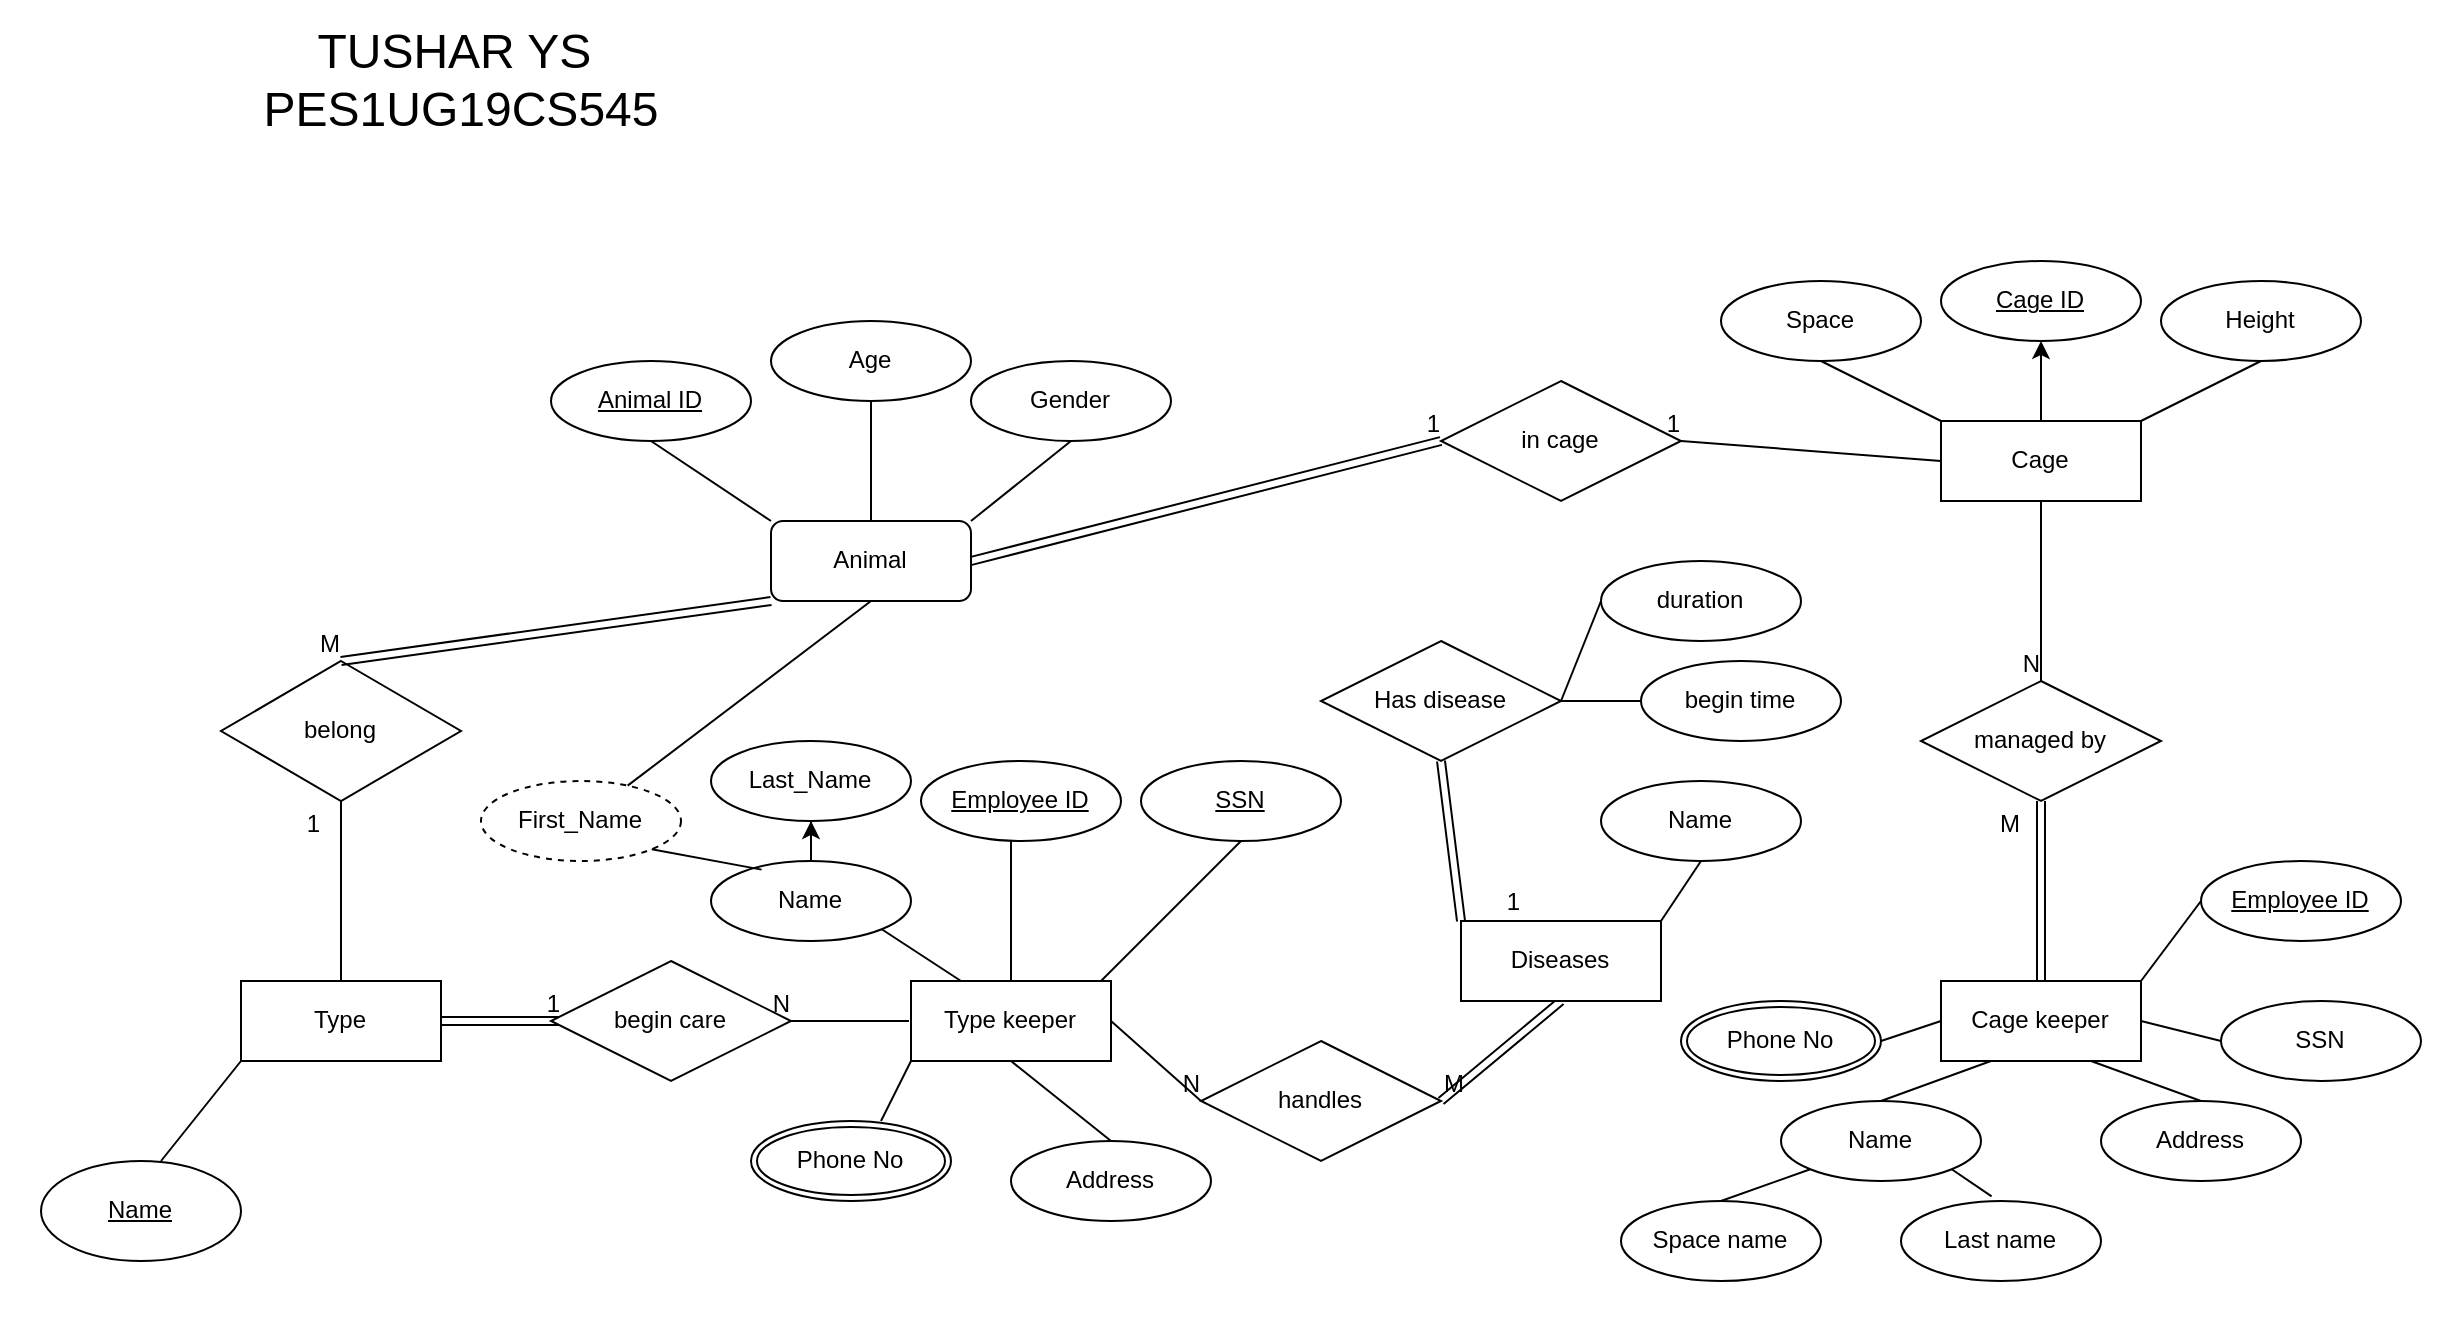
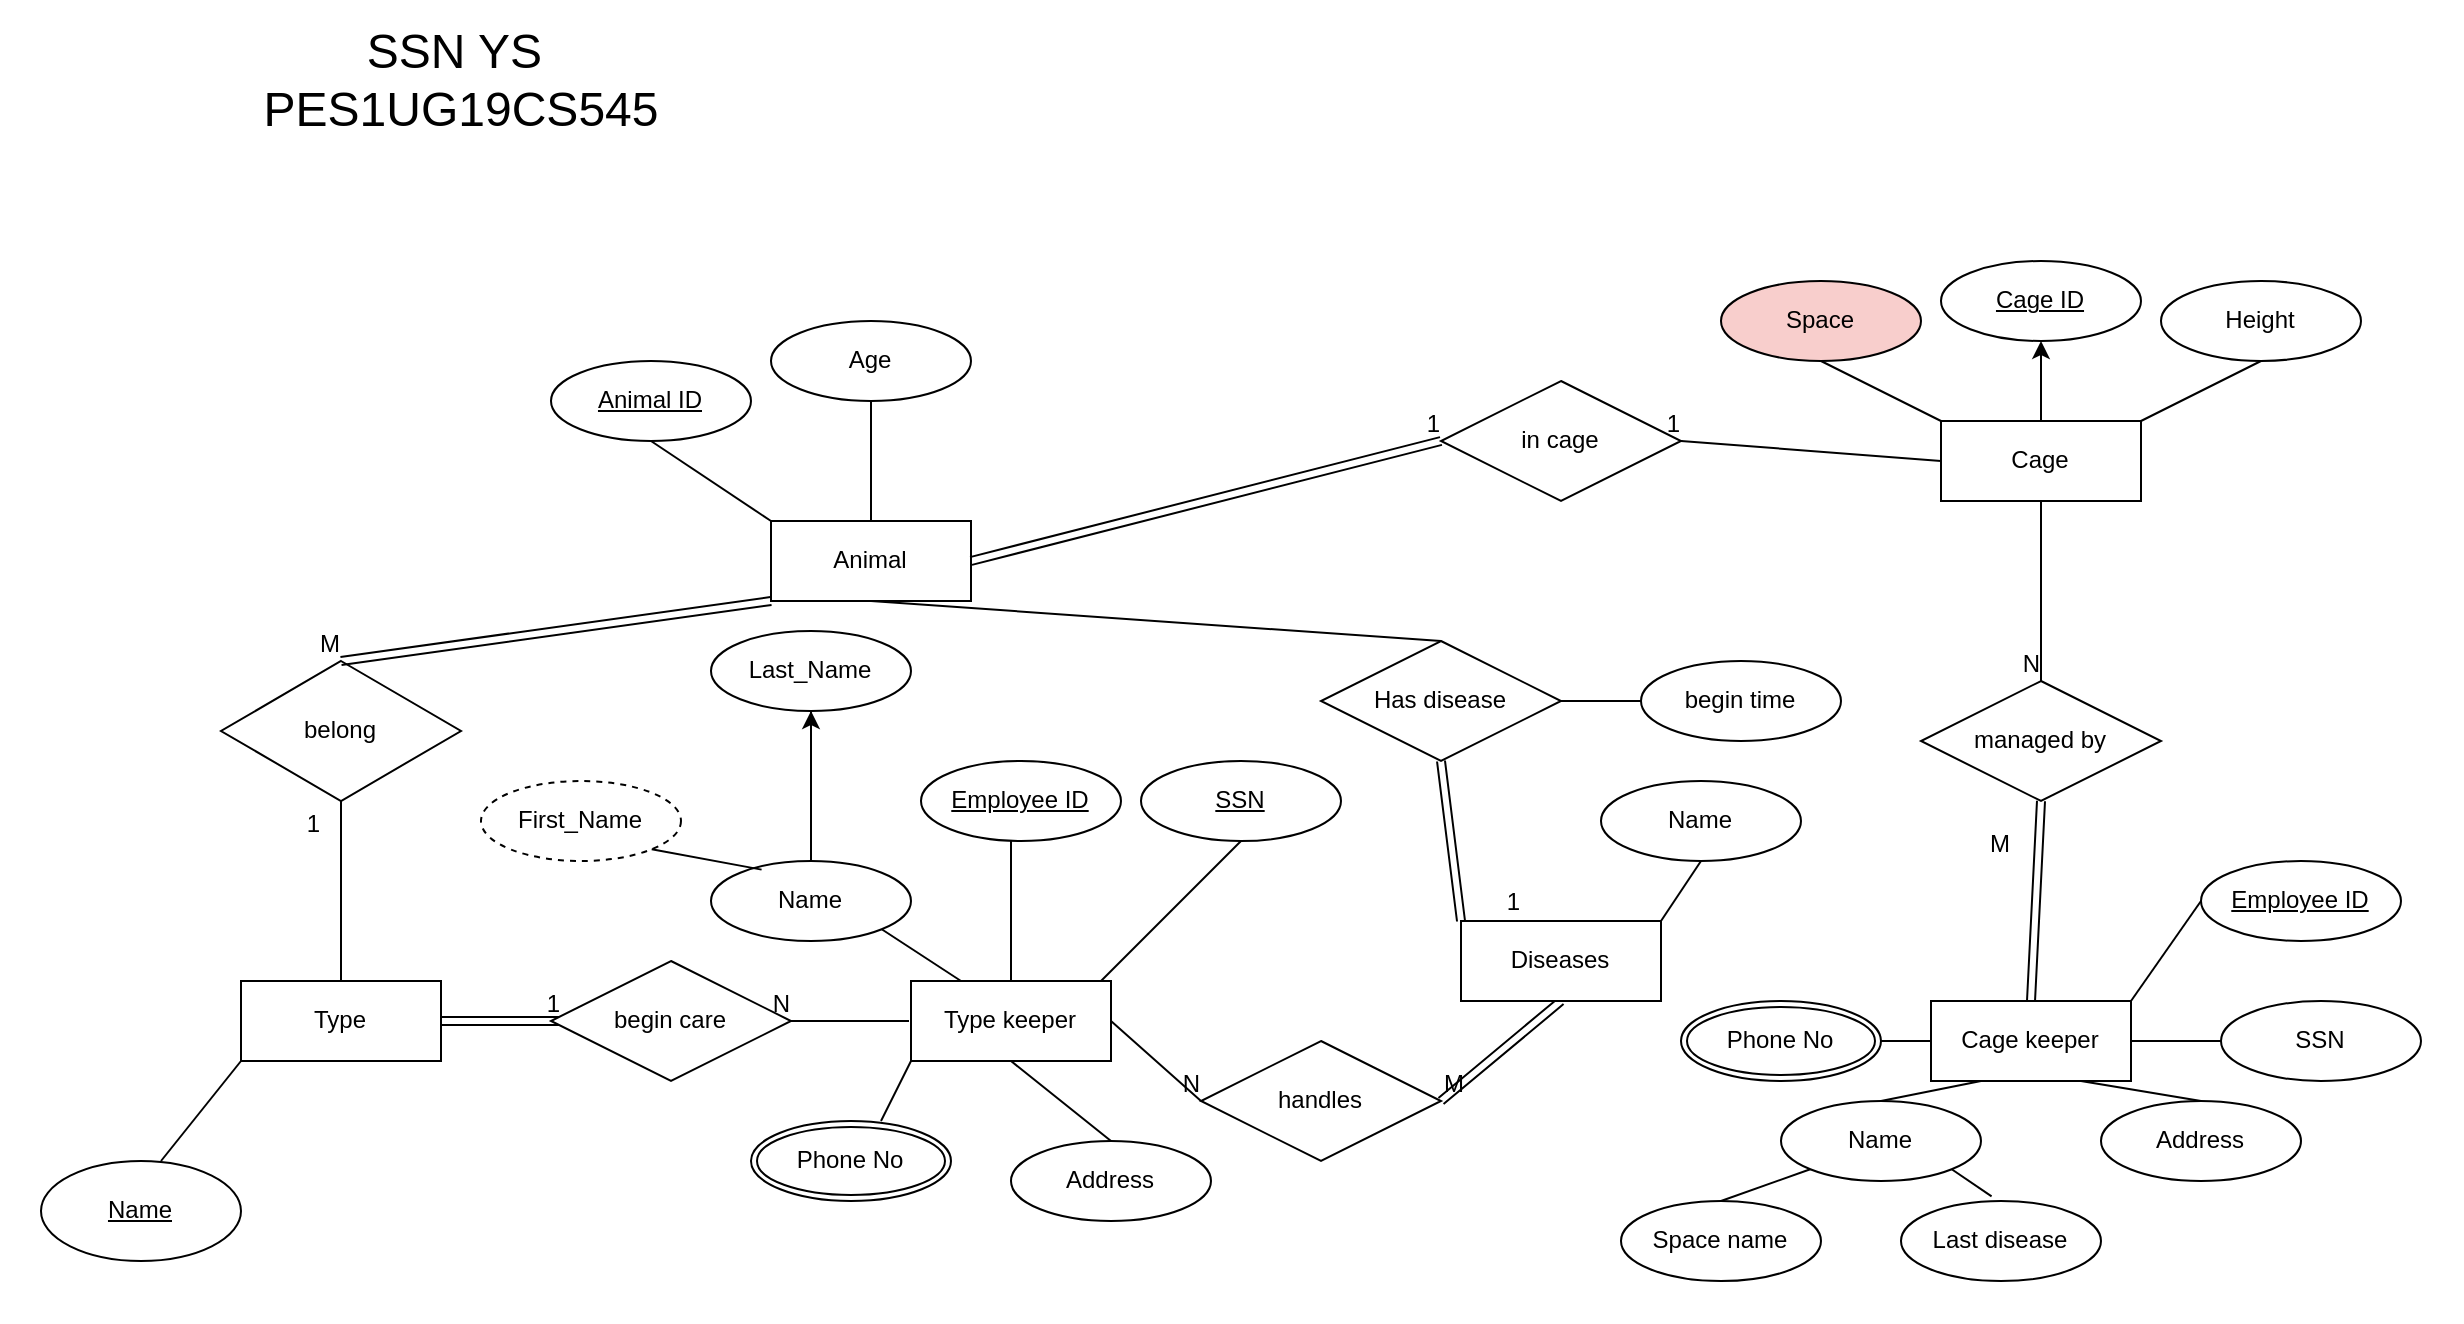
(462, 81) -> (462, 81)
(1821, 321) -> (1821, 321)
(1071, 401) -> none
(1021, 481) -> none
(871, 561) -> (871, 561)
(1701, 601) -> none
(1582, 650) -> none
(750, 693) -> (1156, 621)
(811, 781) -> (811, 671)
(2041, 1021) -> (2031, 1041)
(2001, 1241) -> (2001, 1241)
